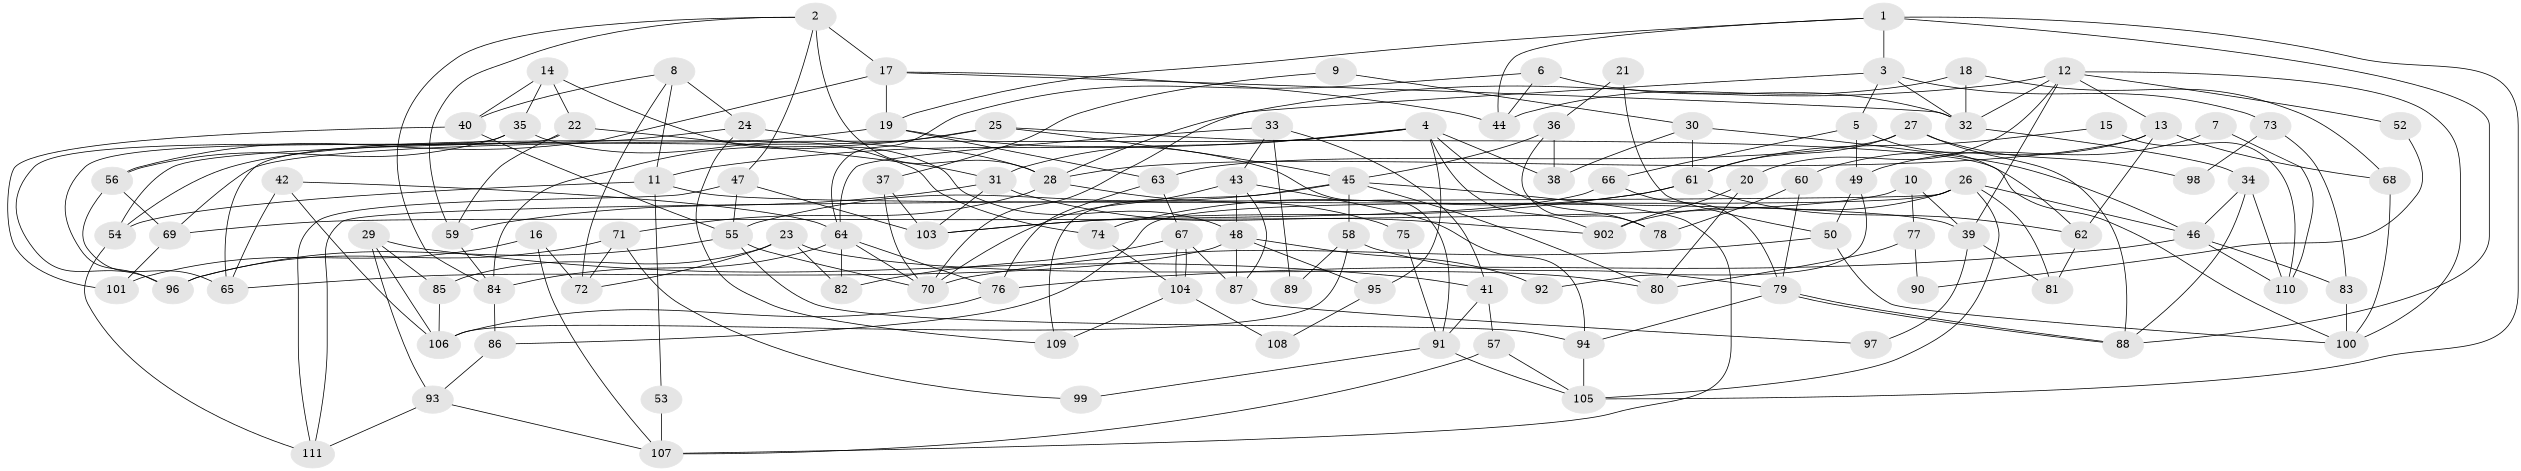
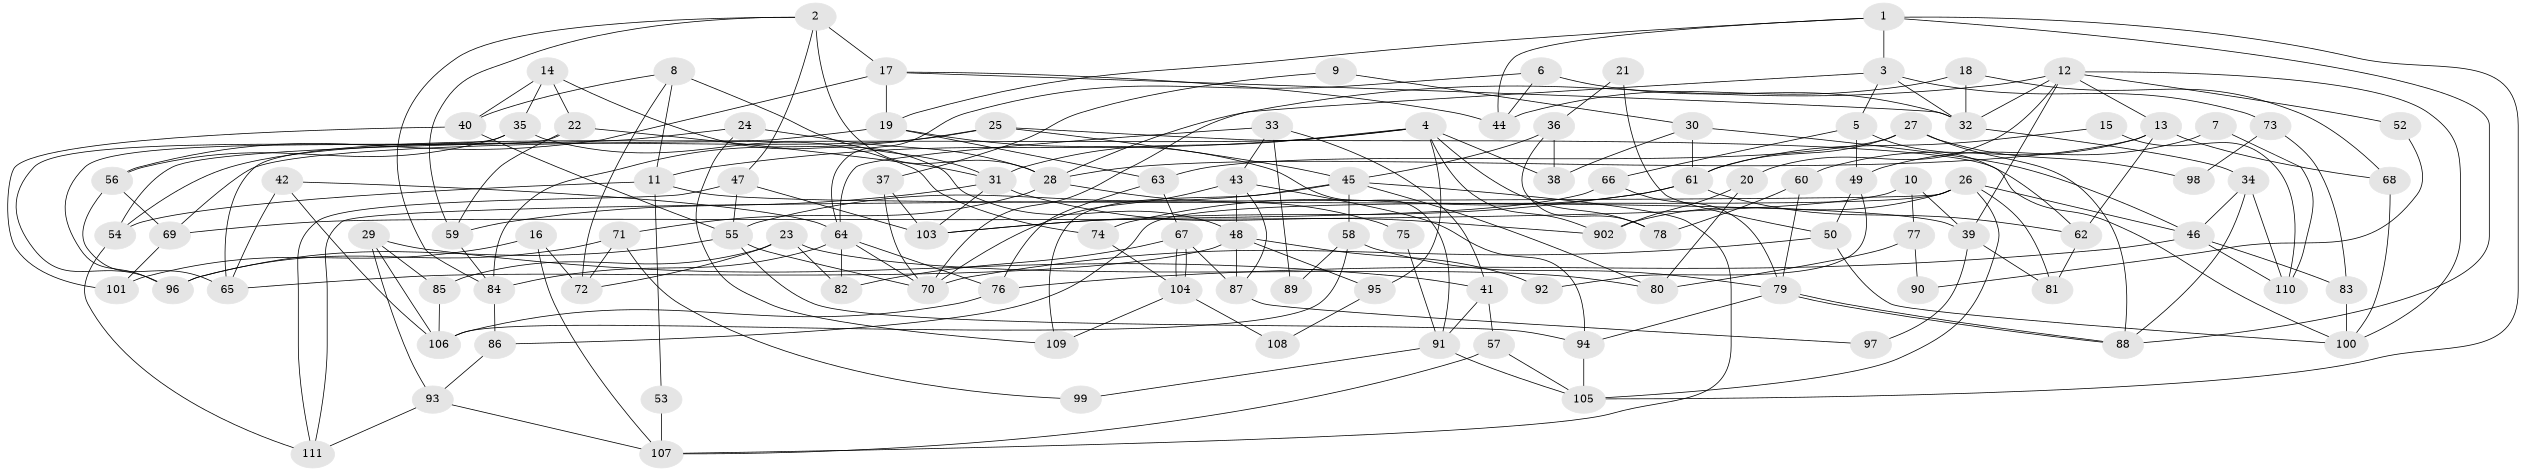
(710, 99) -> (810, 131)
